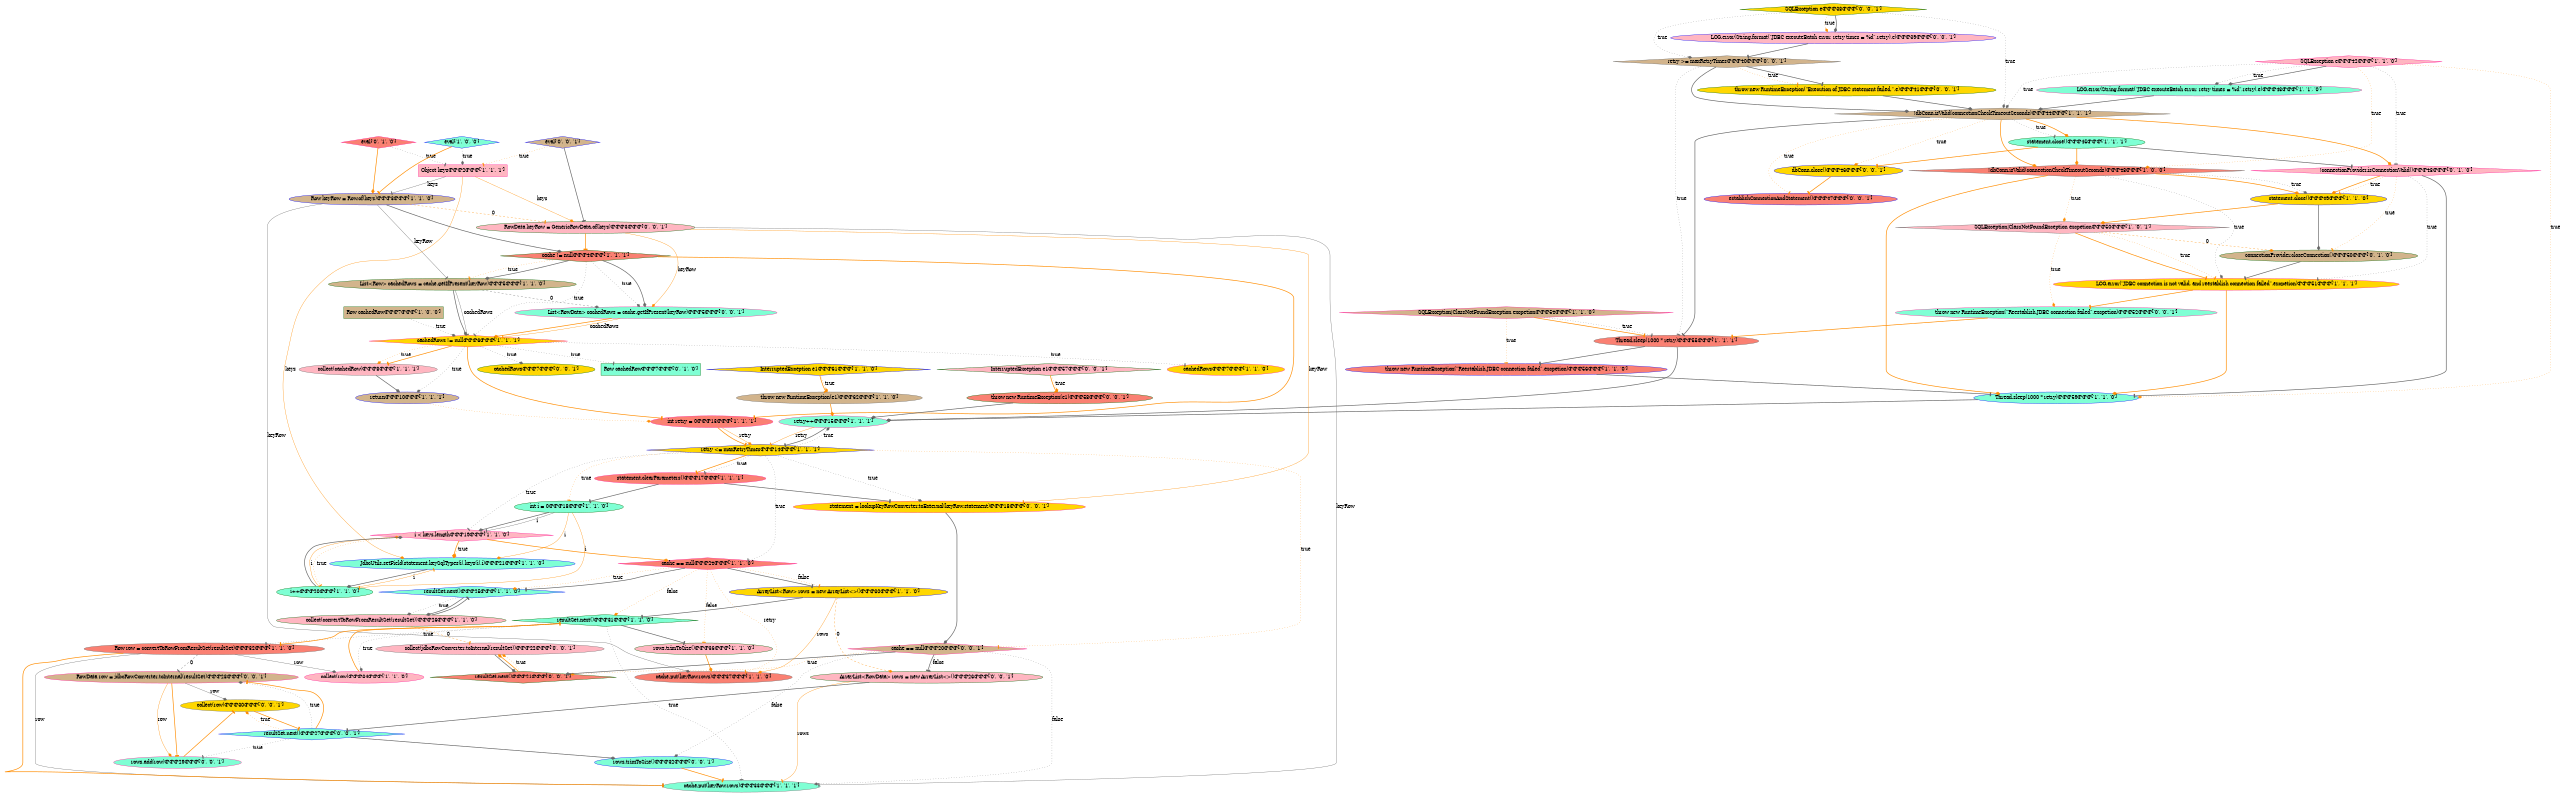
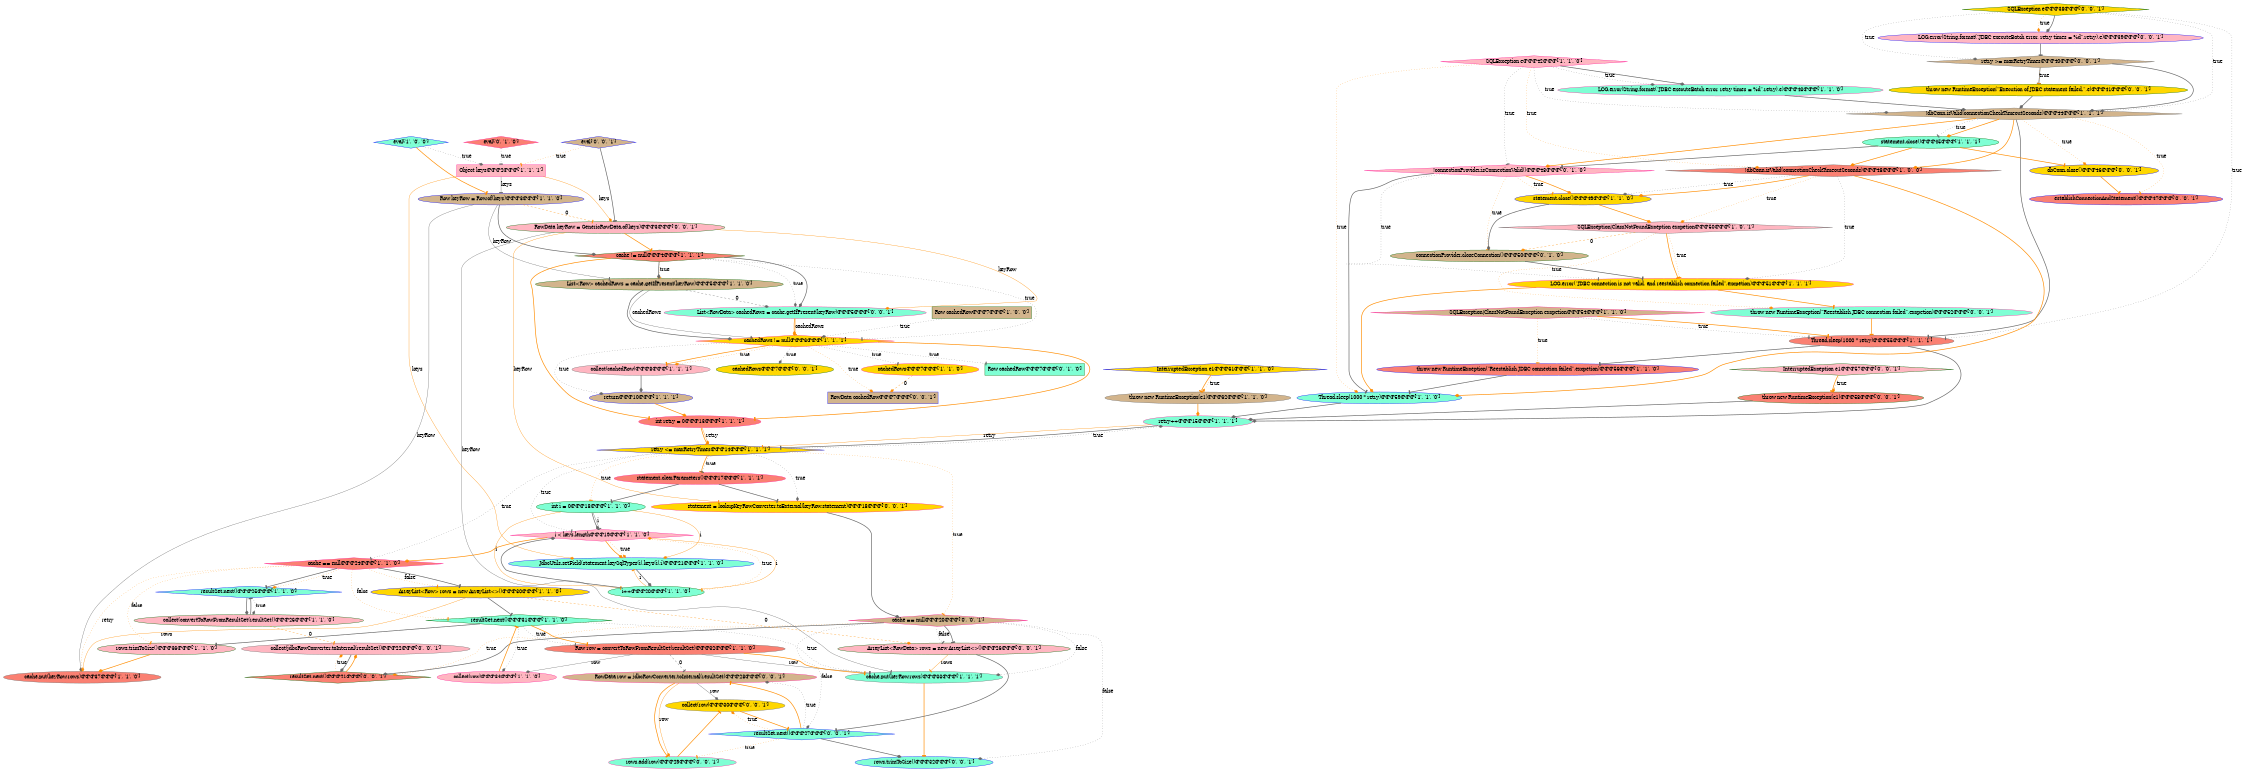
(376, 169) -> none
(1676, 194) -> (2227, 222)
none -> (883, 398)
(537, 417) -> (669, 409)
(658, 591) -> (386, 611)
none -> (798, 644)
(247, 748) -> (740, 748)
(702, 774) -> (924, 719)
